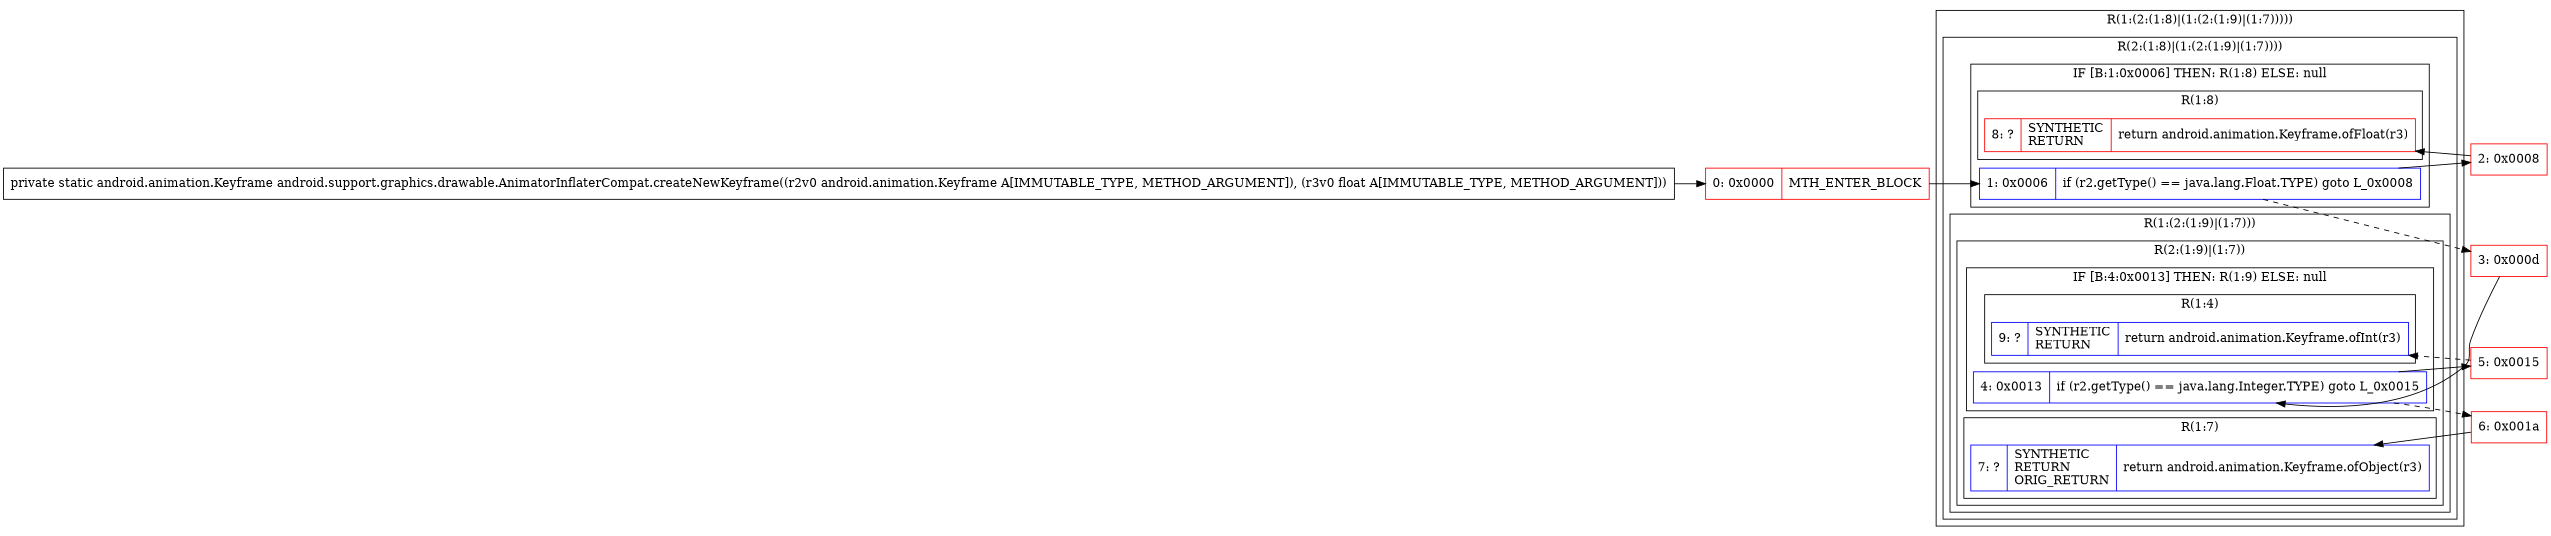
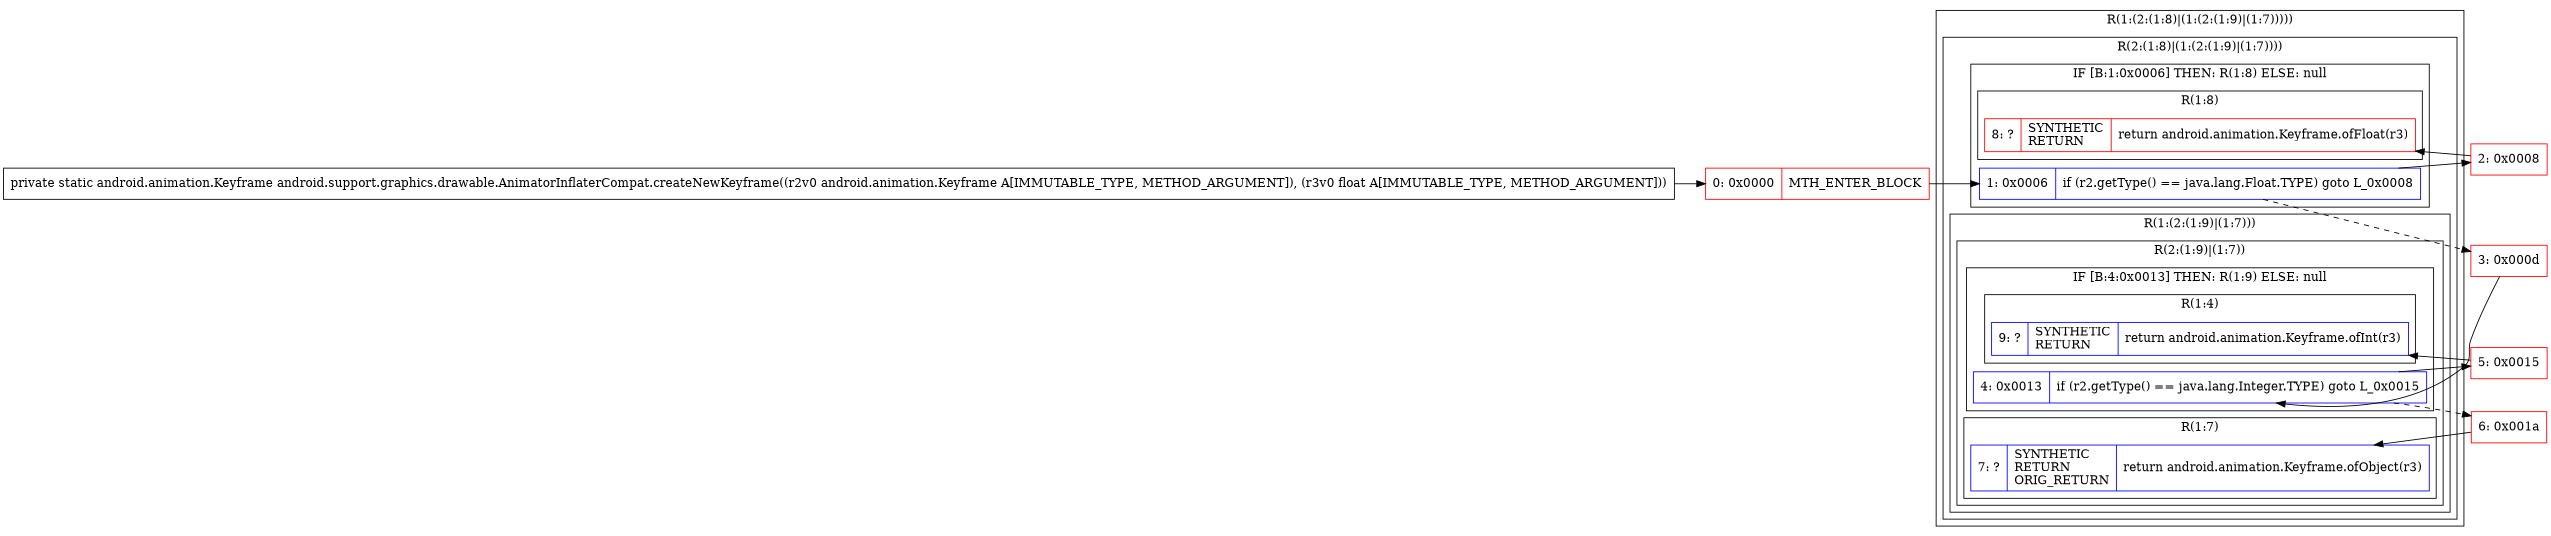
(2444, 358) -> (2444, 358)
